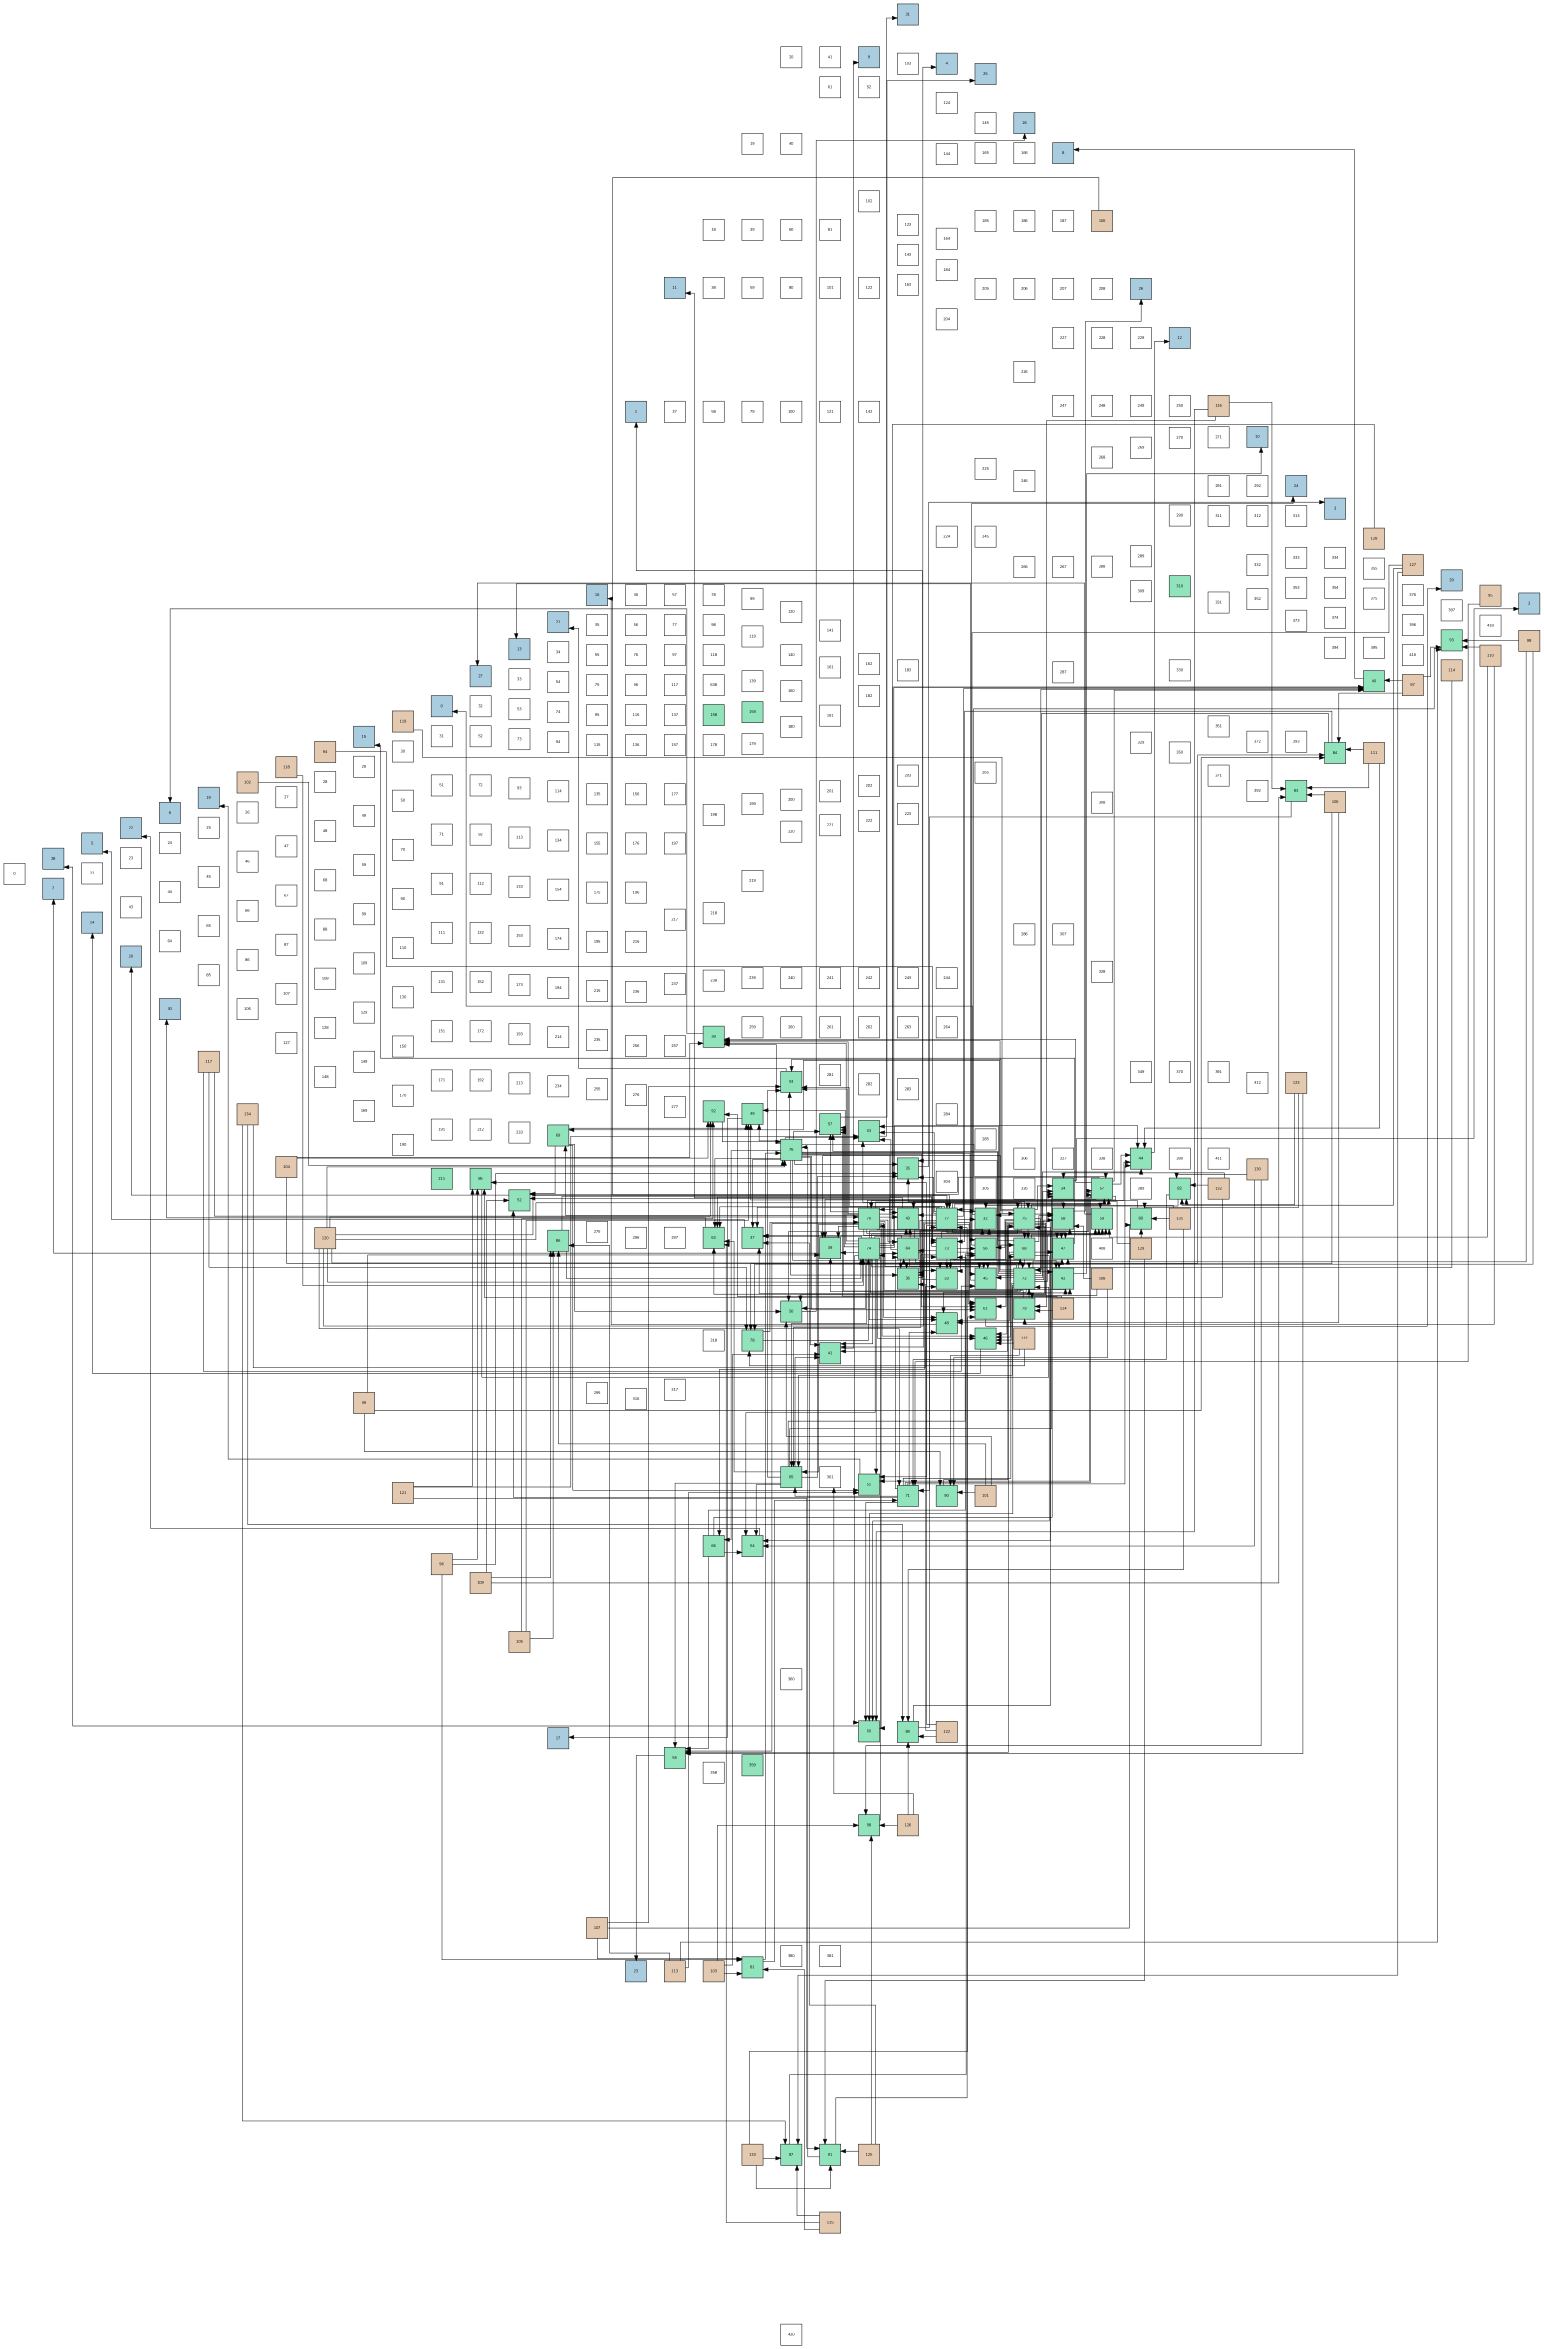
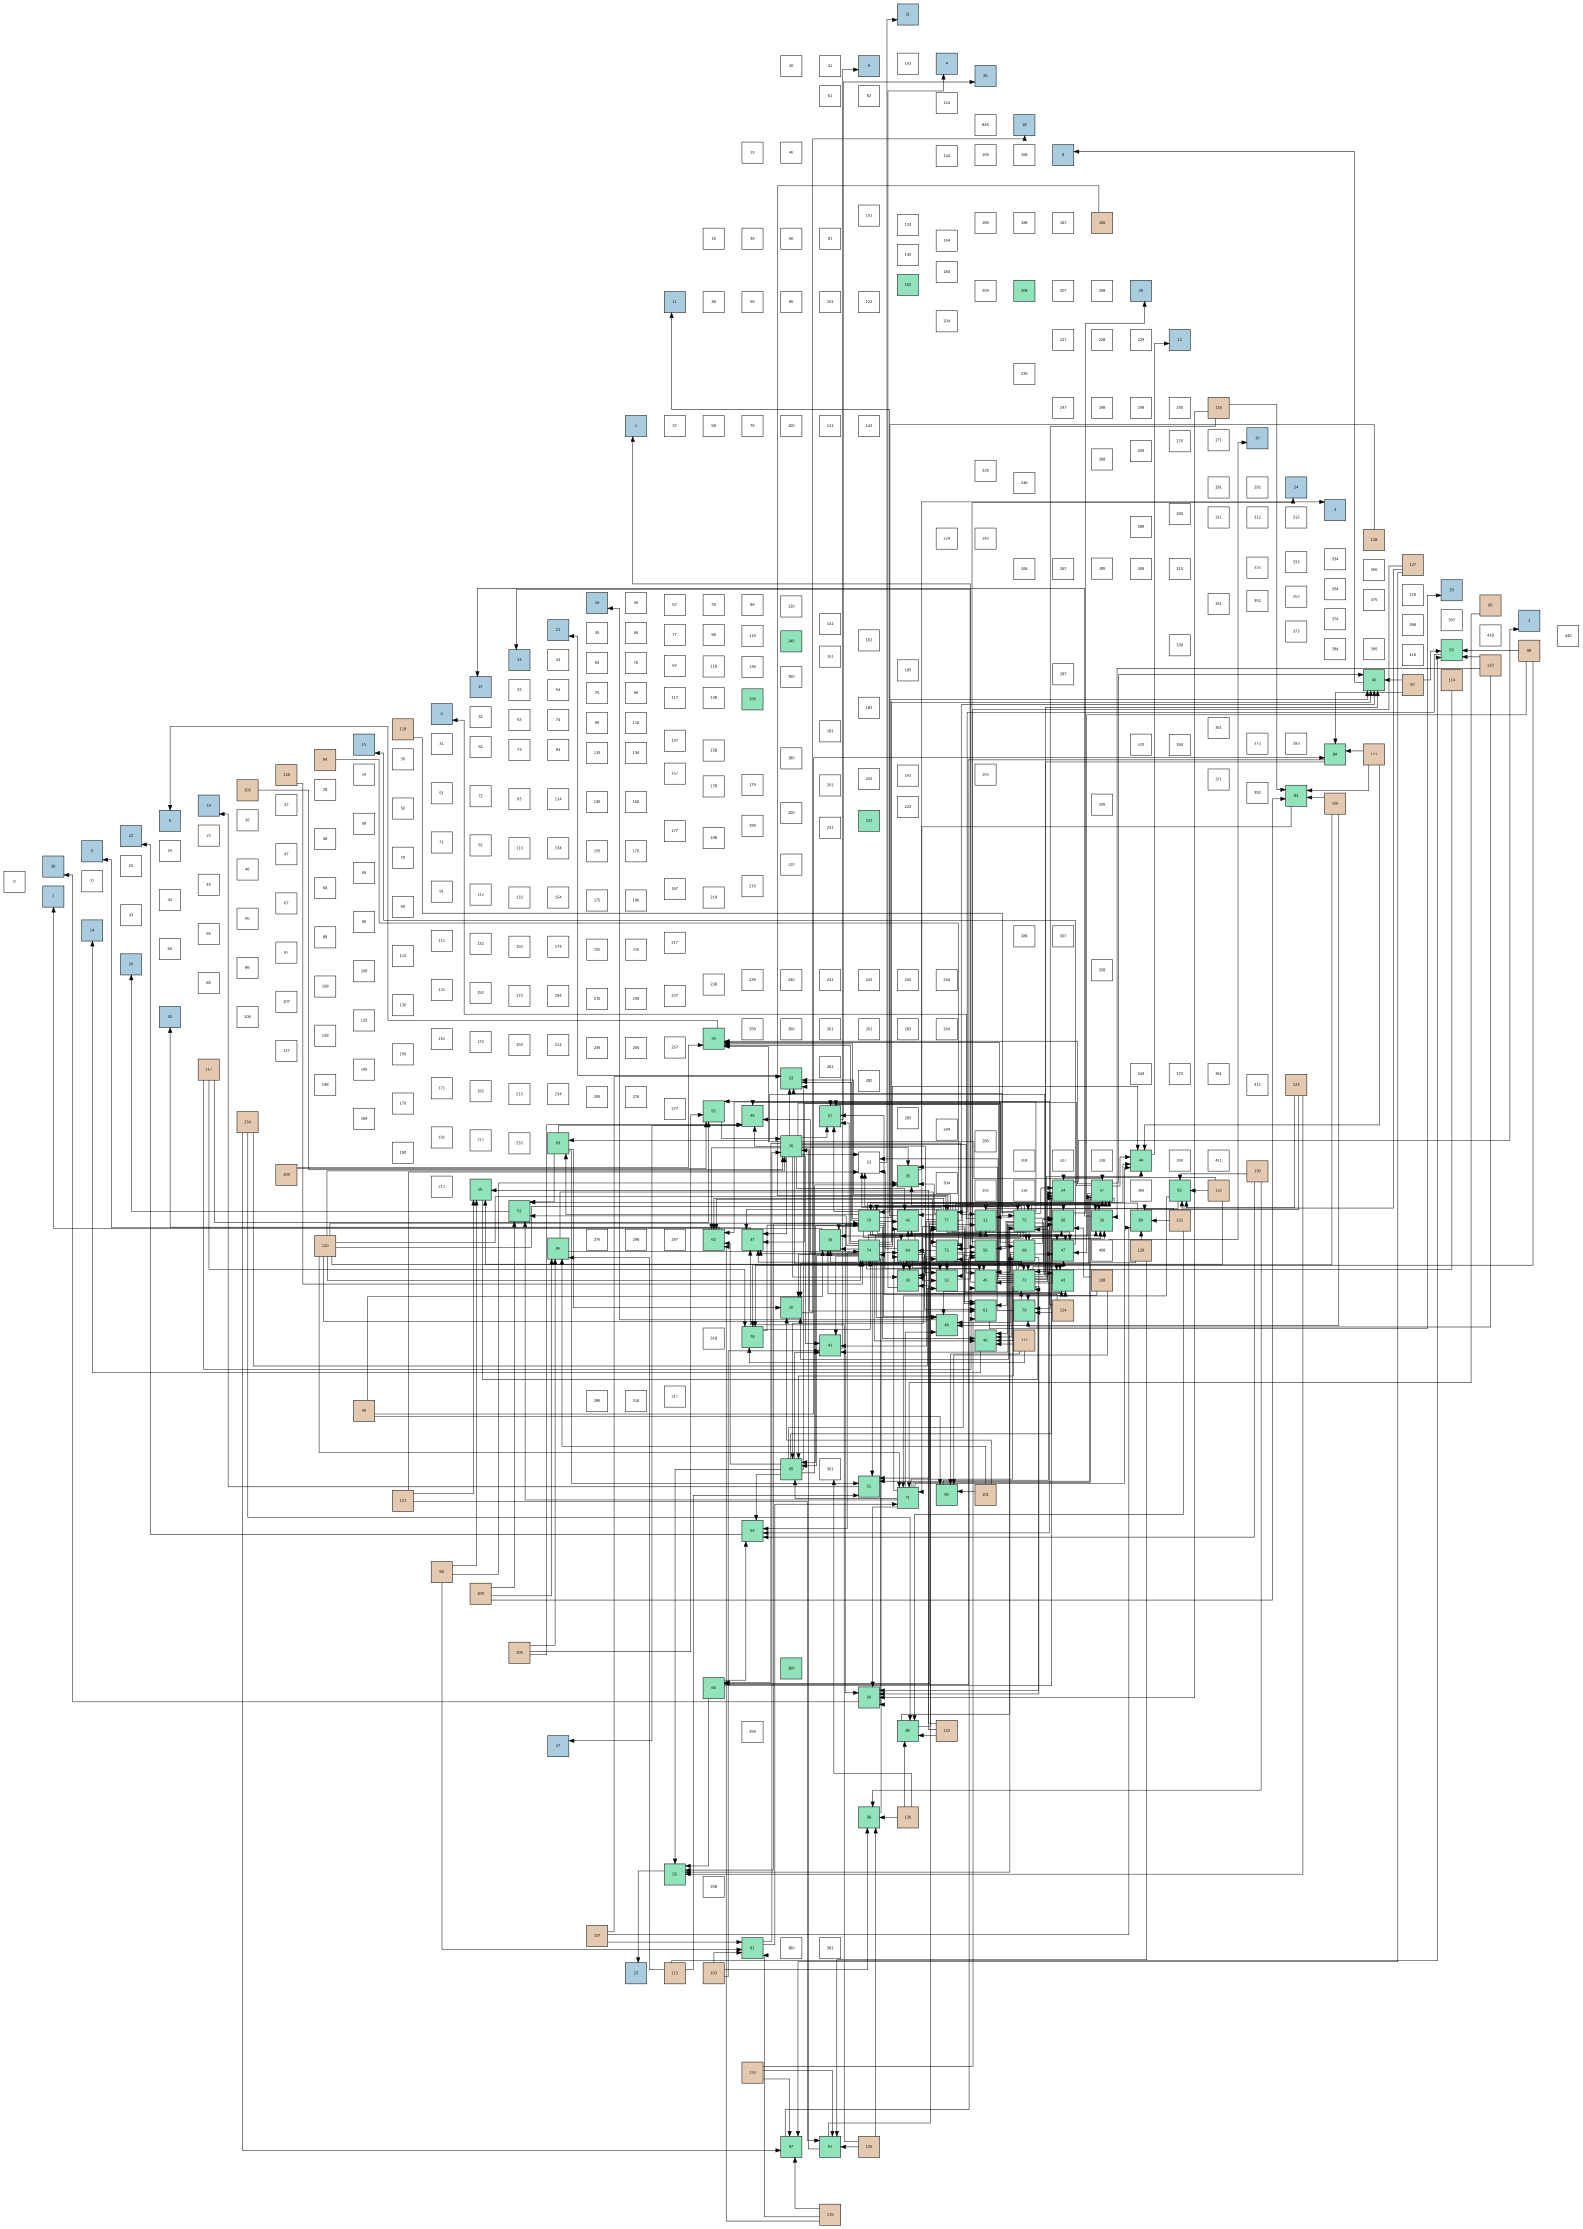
(986, 123) -> (986, 125)
(908, 285) -> (908, 285)
(1024, 289) -> (1024, 291)
(1180, 586) -> (1180, 569)
none -> (1568, 636)
(791, 655) -> (791, 641)
(714, 685) -> (714, 698)
(714, 715) -> (714, 751)
(1087, 782) -> (1238, 904)
(869, 821) -> (869, 821)
(869, 1131) -> (869, 1163)
(442, 1179) -> (442, 1187)
(1198, 1243) -> none
(791, 1679) -> (791, 1668)
(752, 1765) -> (752, 1732)
(791, 2335) -> none
